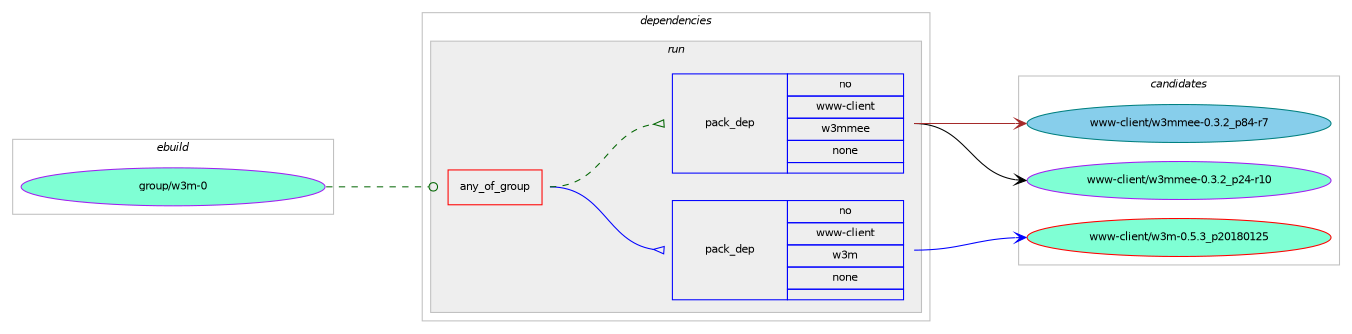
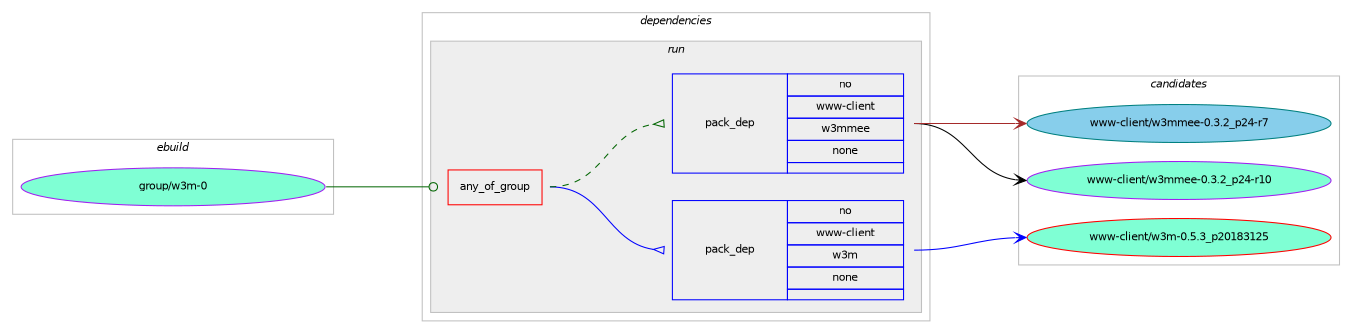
(1179, 124) -> (1179, 124)
(378, 187) -> (378, 187)
(1179, 238) -> (1179, 238)
